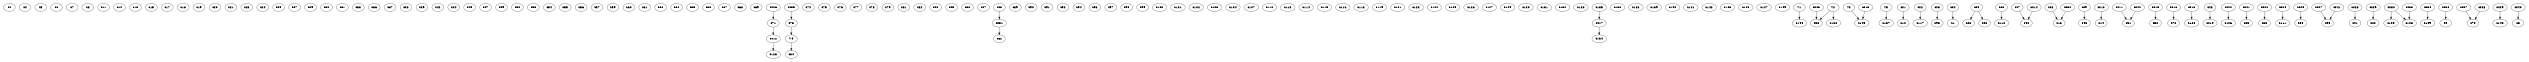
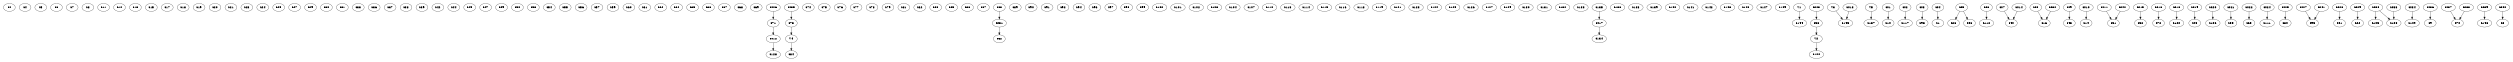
(2210, 14) -> (2195, 14)
(1826, 15) -> (1816, 30)
